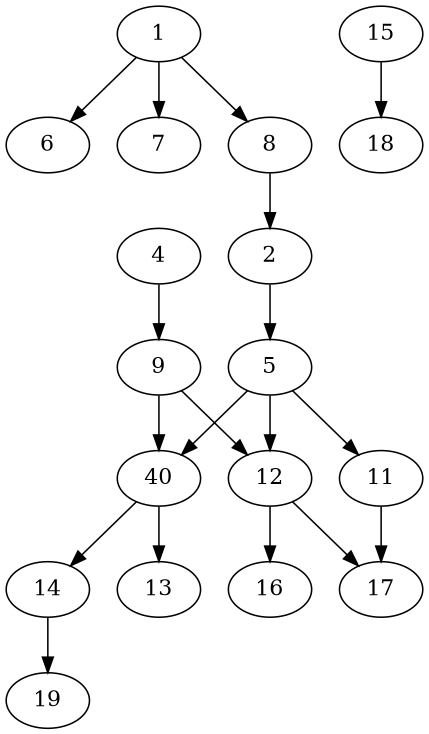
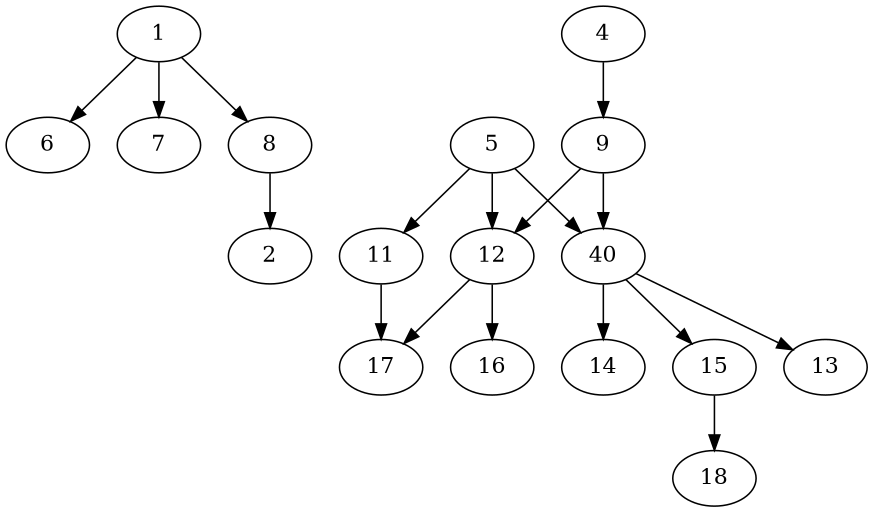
(270, 304) -> none
none -> (653, 306)
(48, 701) -> none
